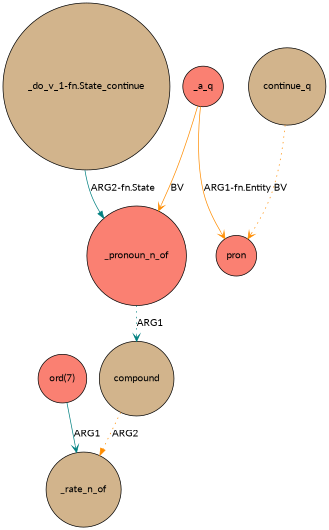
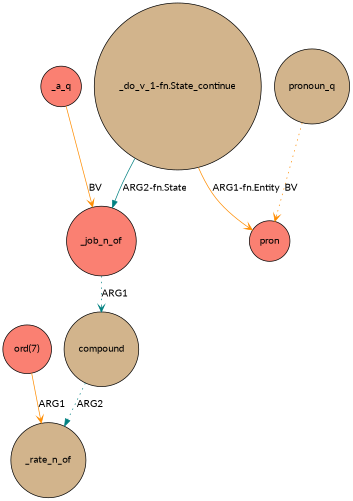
(287, 86) -> (312, 86)
(200, 172) -> (218, 201)
(137, 256) -> (101, 241)
(71, 424) -> (36, 395)
(112, 431) -> (77, 401)
